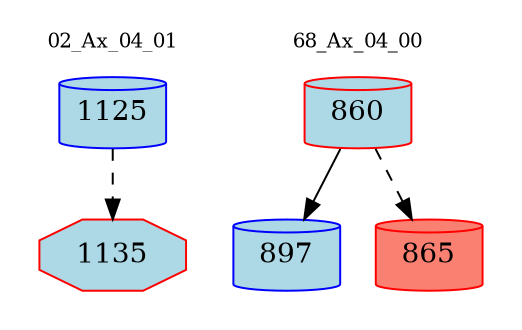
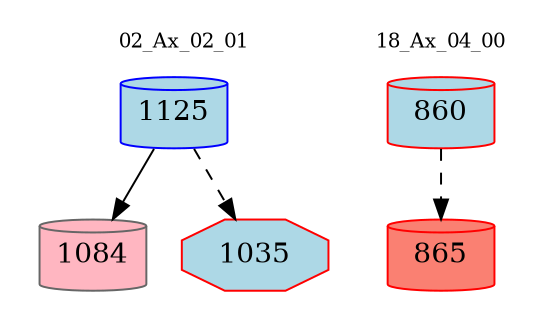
(113, 43) -> (184, 43)
(358, 43) -> (441, 43)
none -> (93, 255)
(113, 255) -> (255, 255)
(287, 255) -> none
